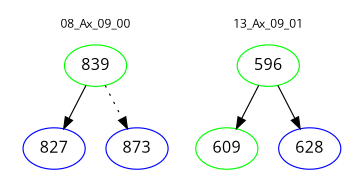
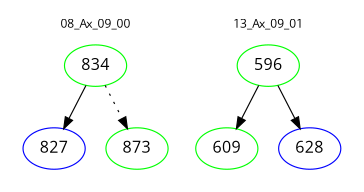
(96, 66) -> (96, 66)
(137, 149) -> (137, 149)
